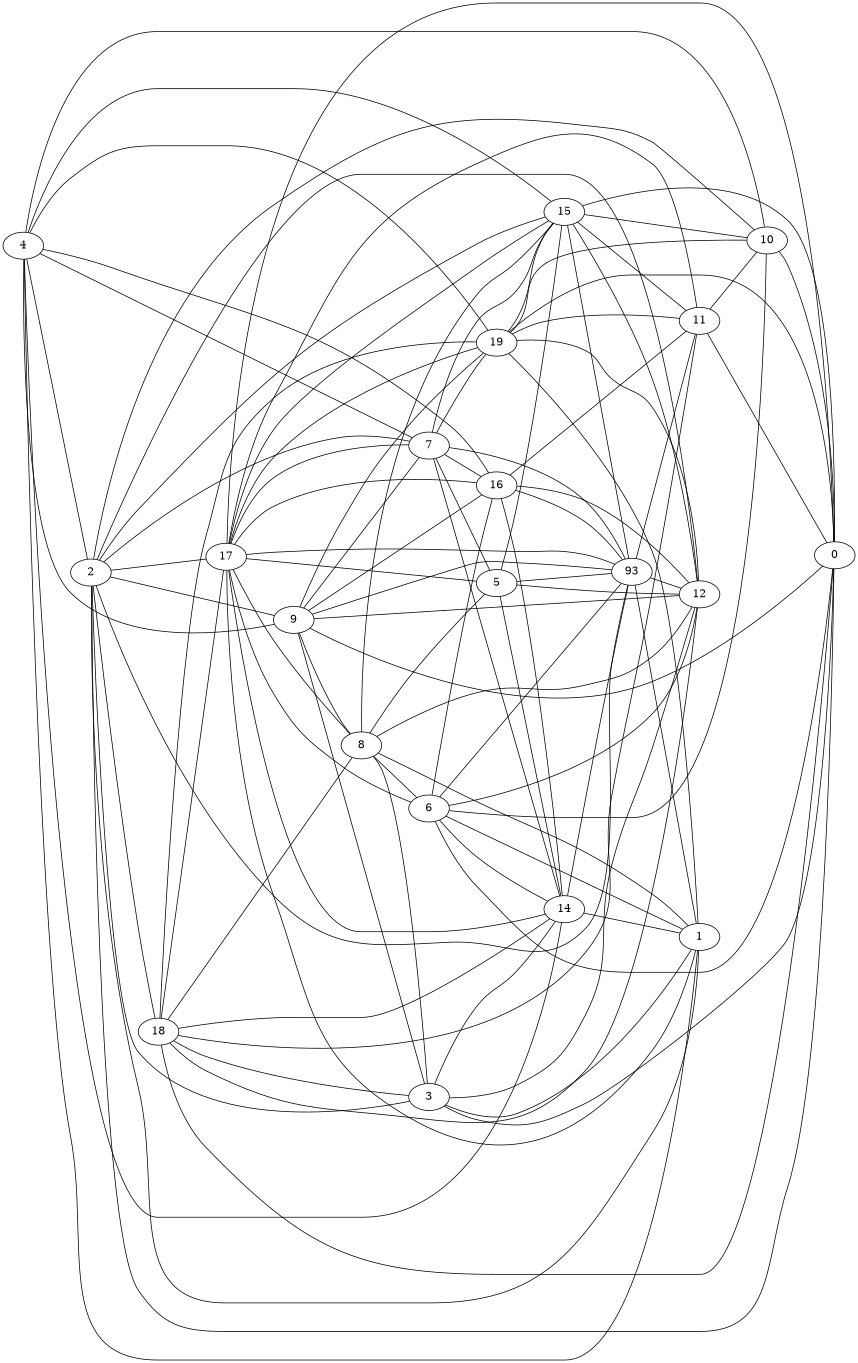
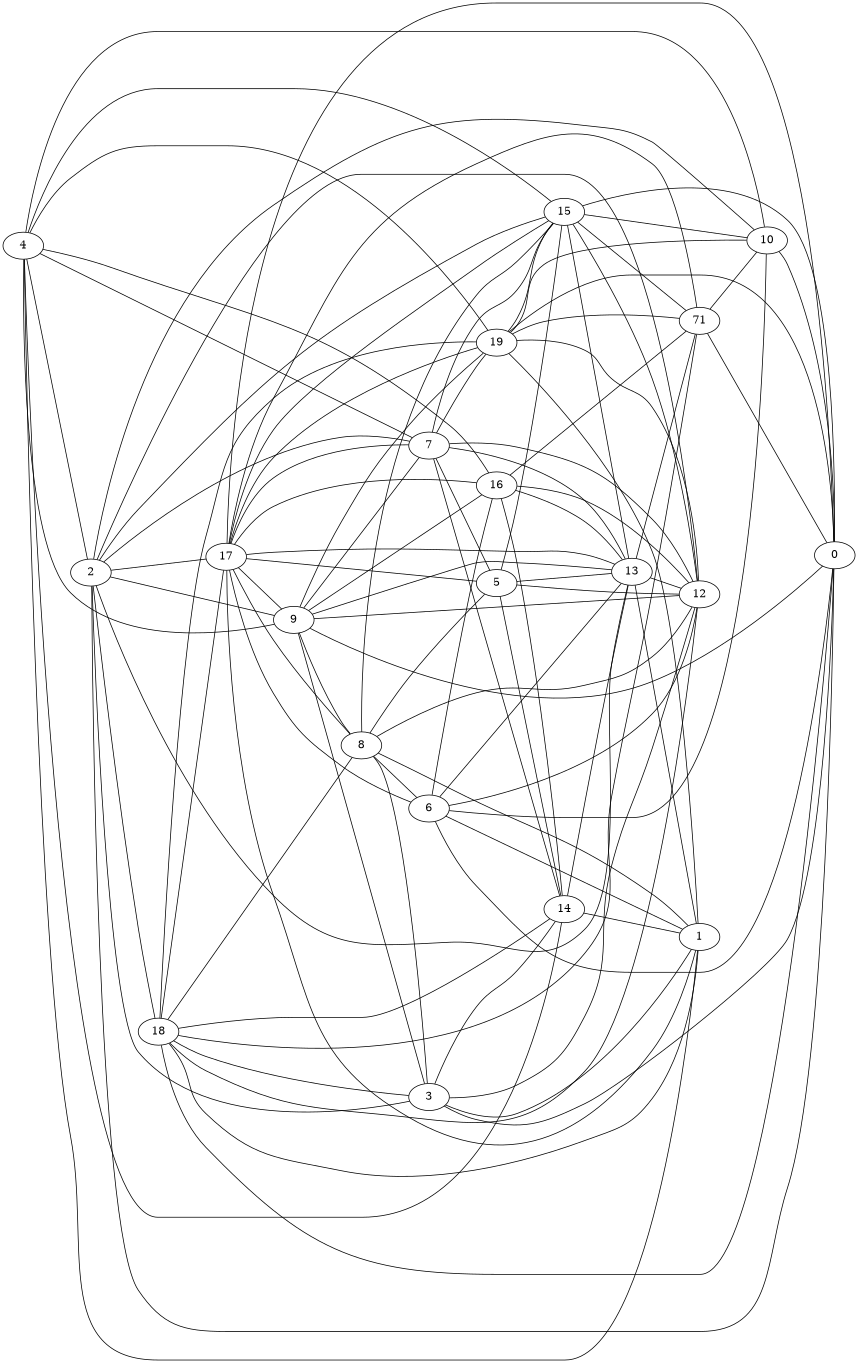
(700, 321) -> (700, 321)
(463, 465) -> (594, 472)
(632, 572) -> (632, 572)
(295, 854) -> (260, 588)
(489, 866) -> none
(190, 1296) -> (469, 1171)
